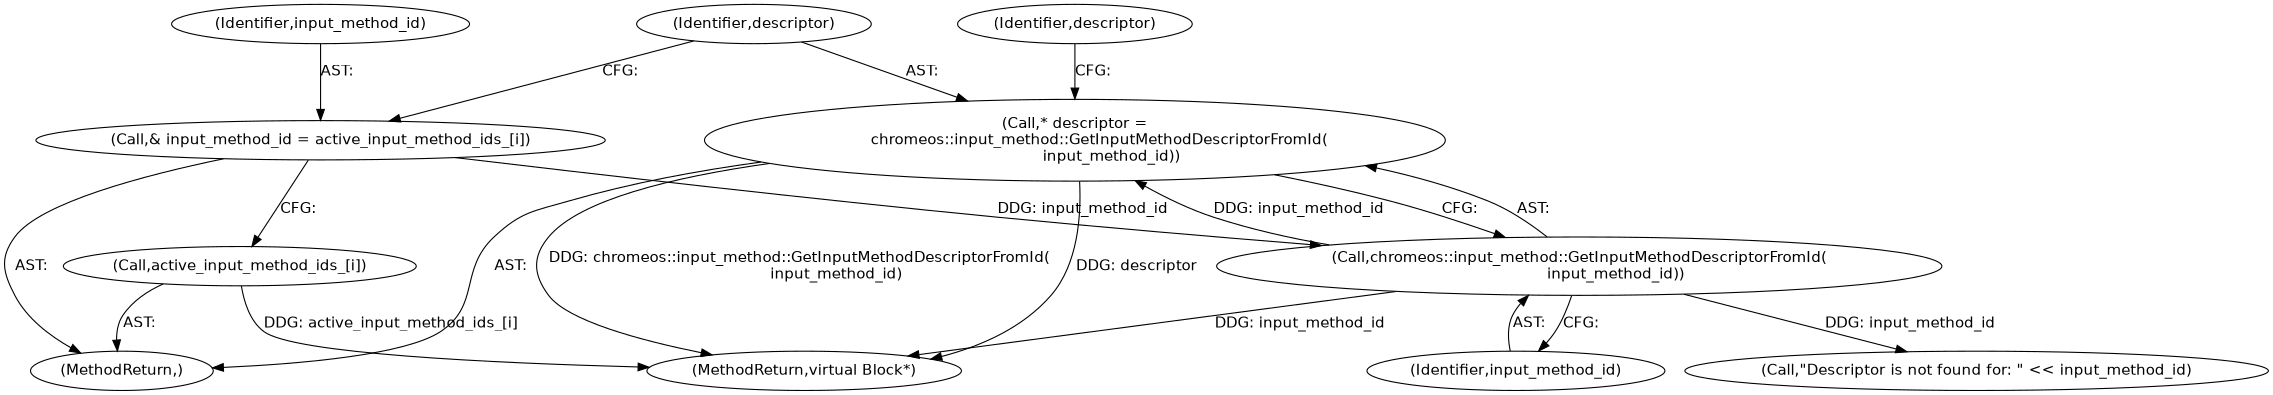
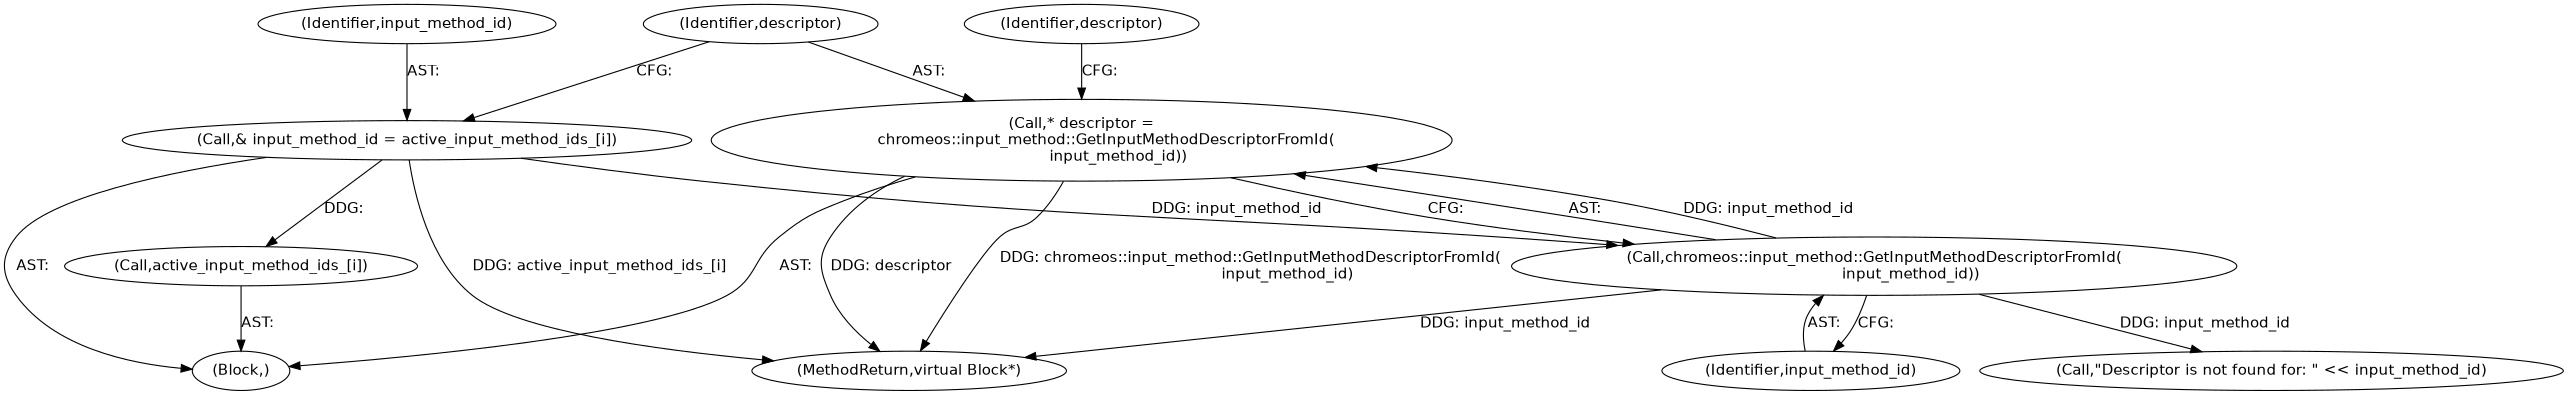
(301, 209) -> (346, 209)
(424, 357) -> (539, 324)
(122, 371) -> (241, 371)
